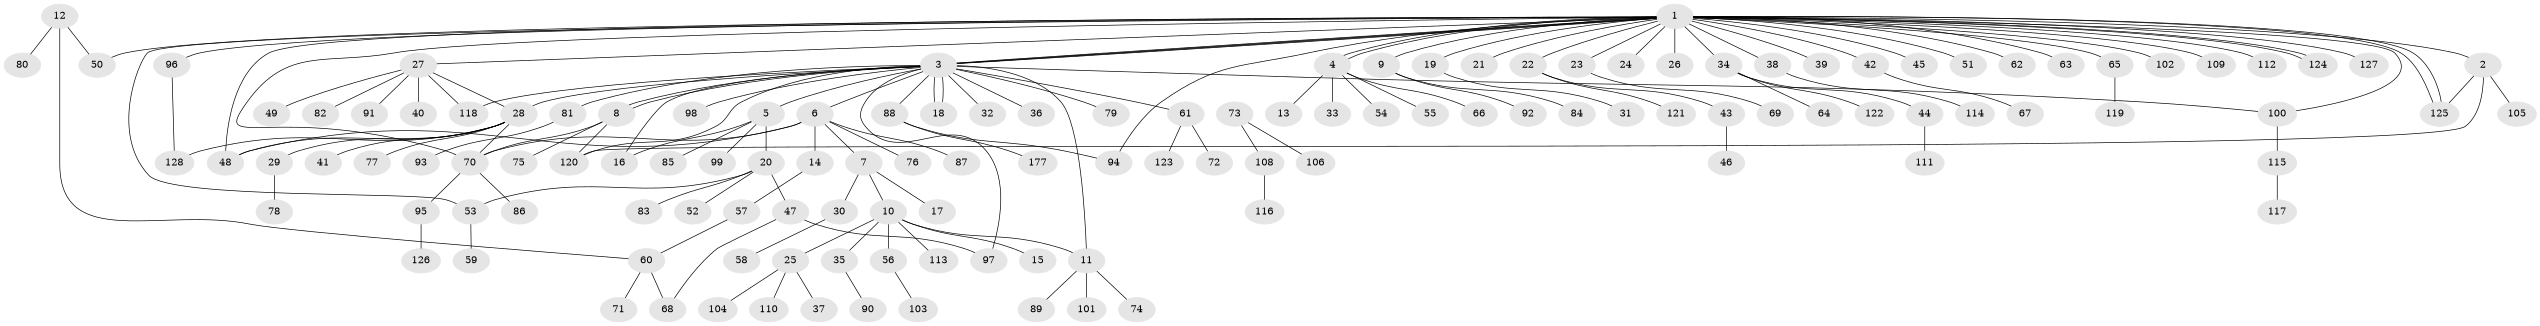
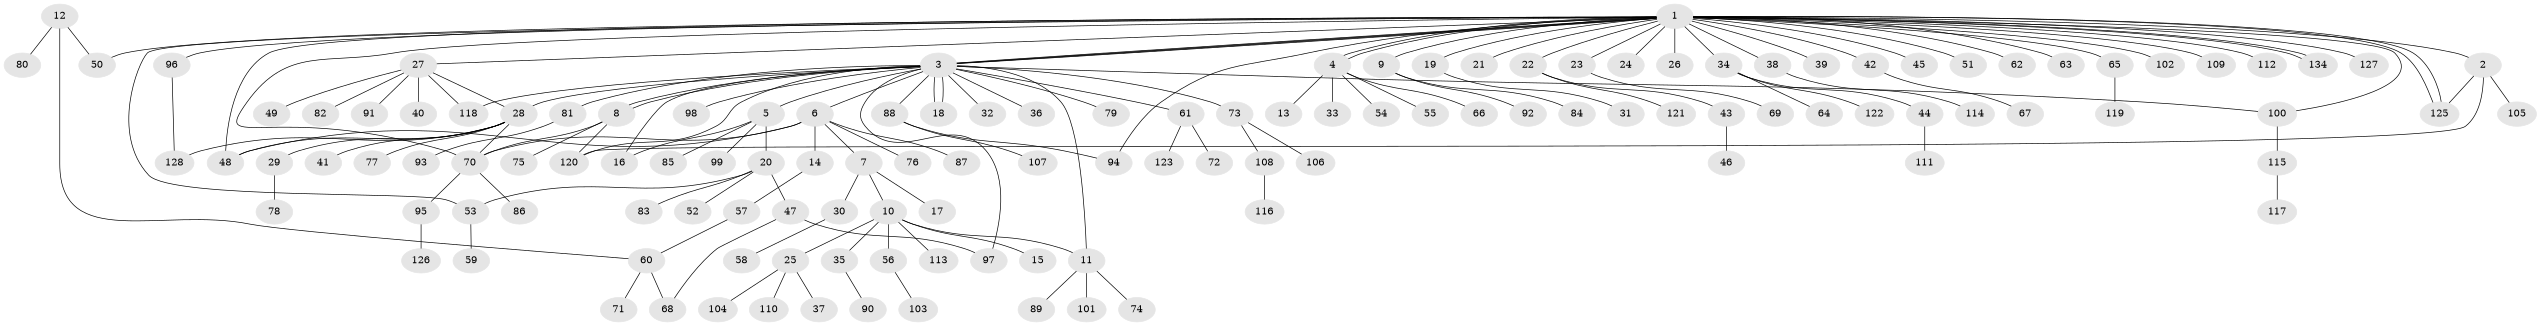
(2318, 65) -> (2318, 65)
none -> (1090, 78)
(1038, 163) -> (1038, 163)
